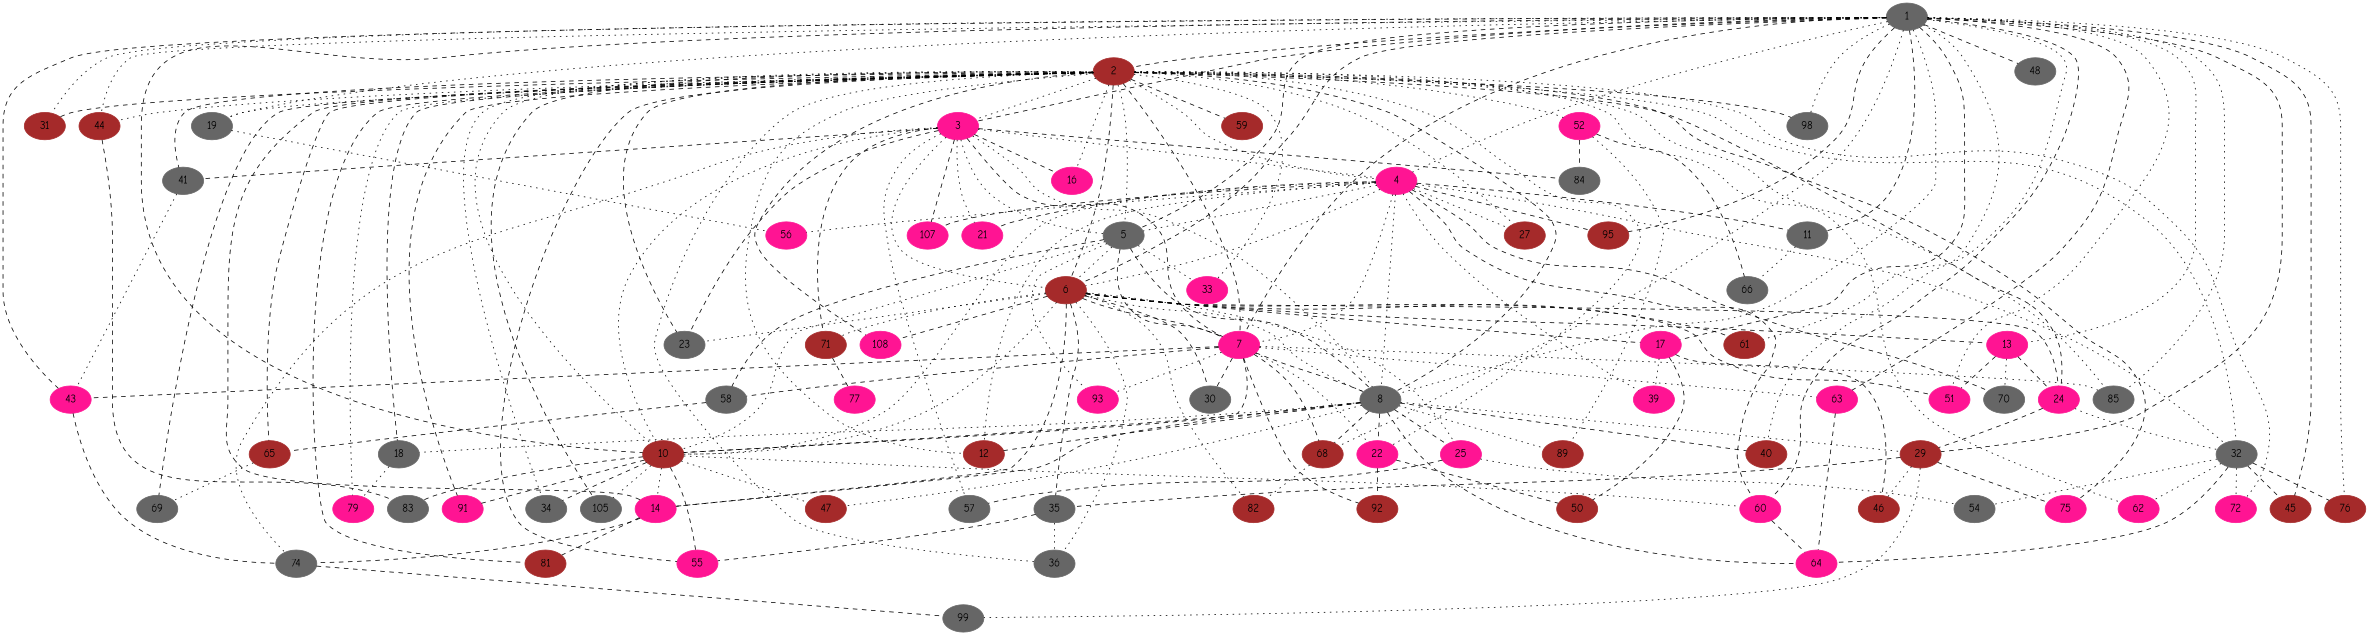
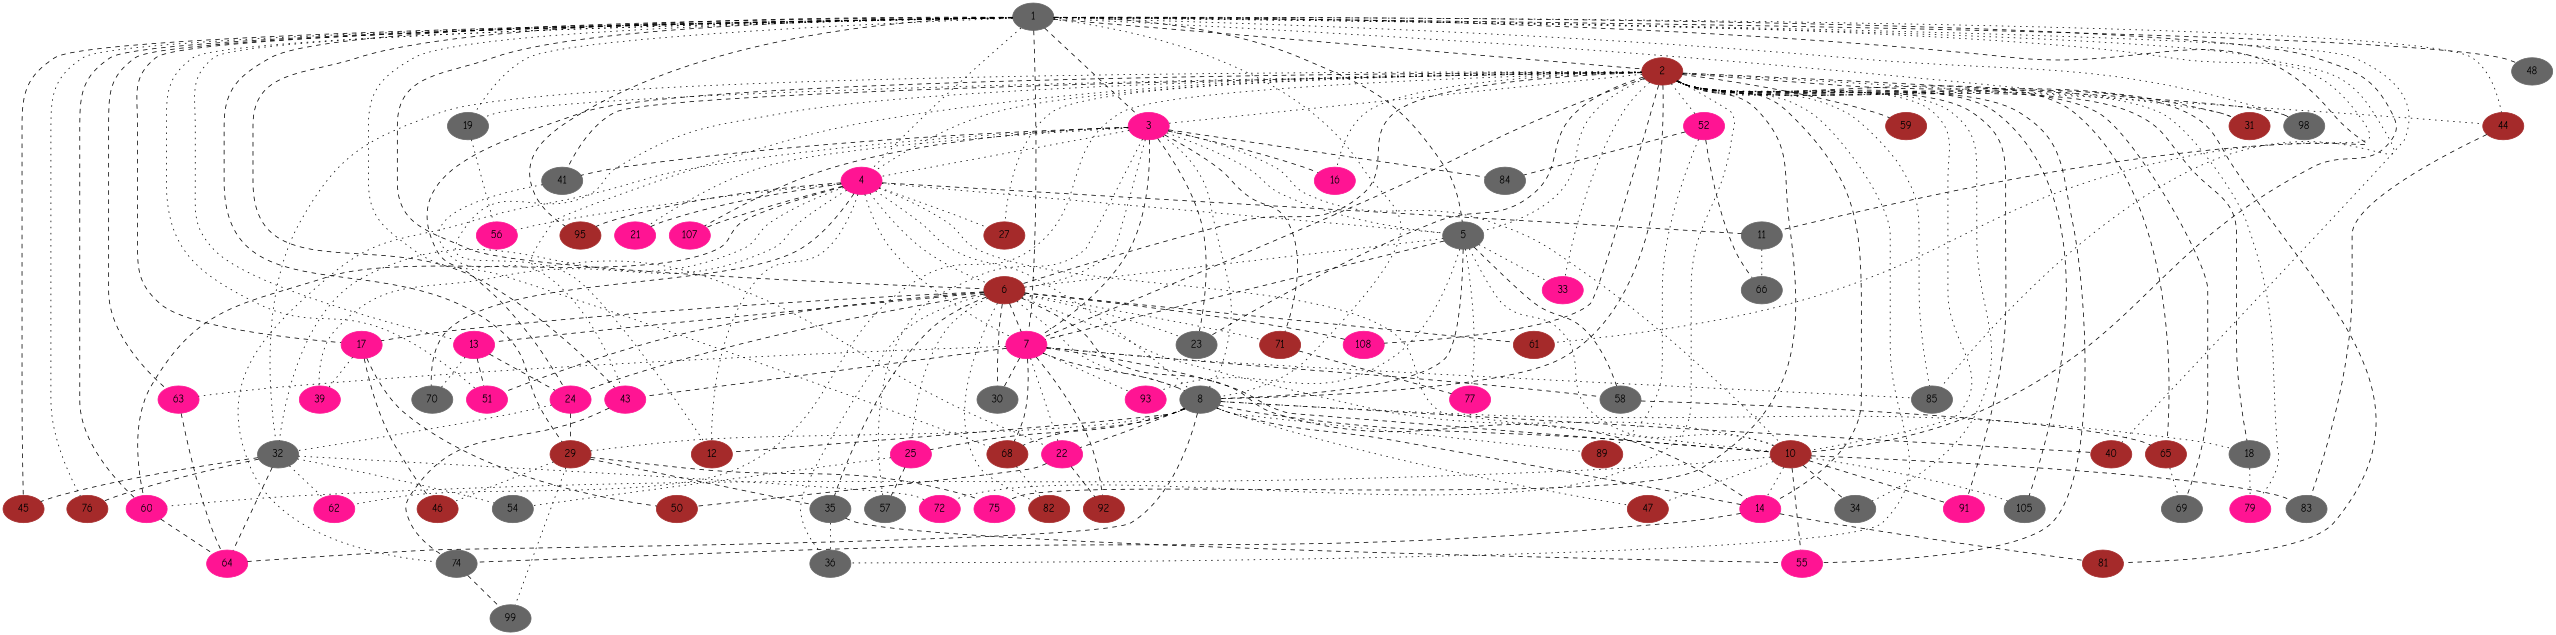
none -> (1473, 317)
